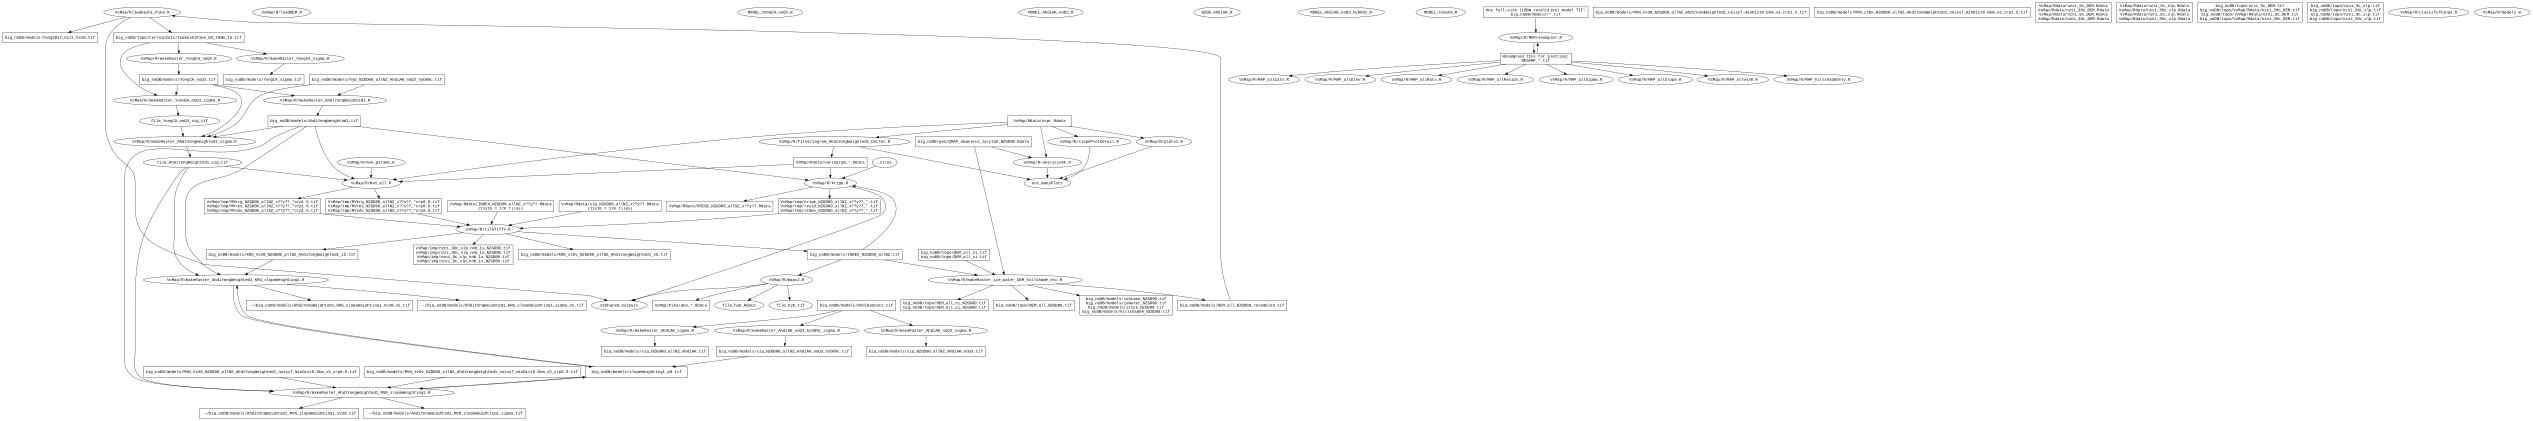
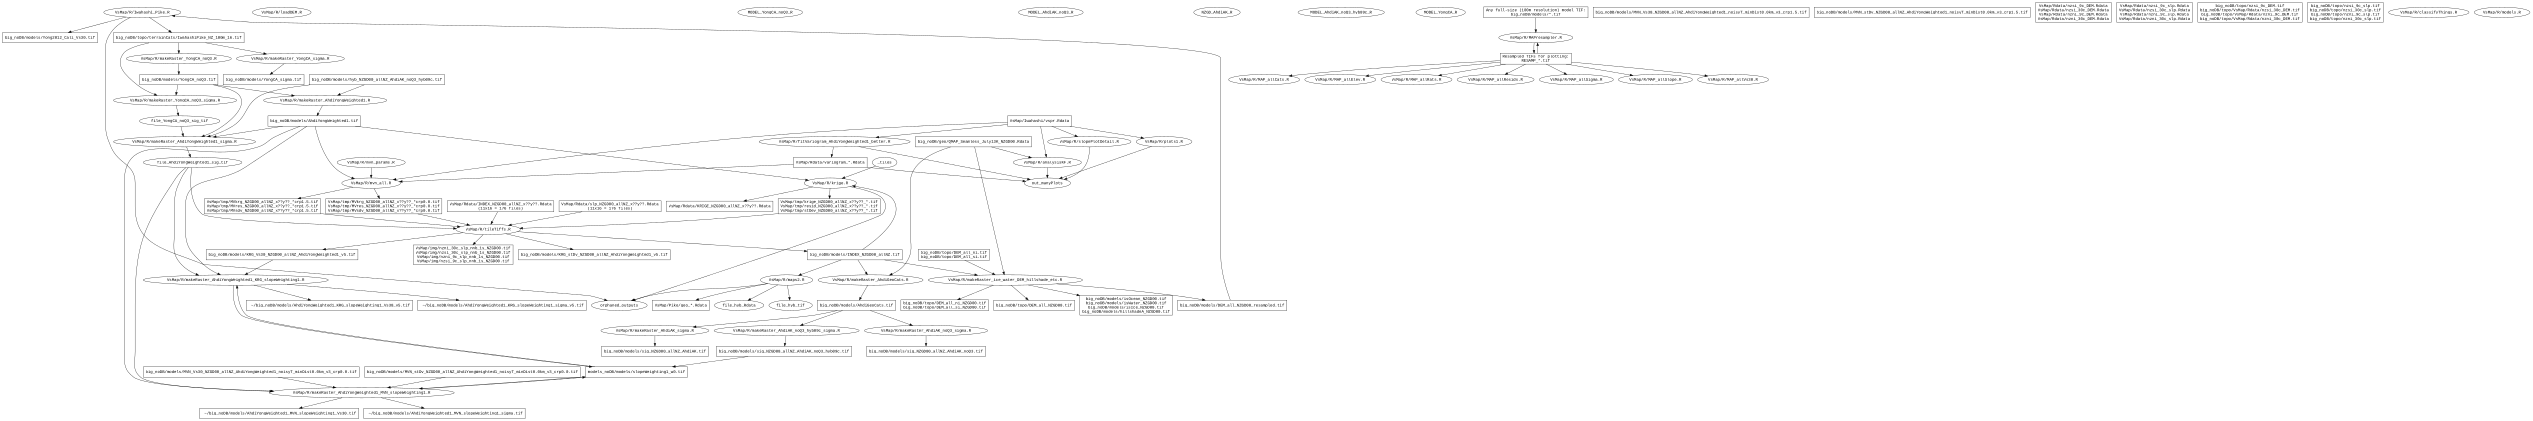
(1818, 80) -> none
(1040, 121) -> (1040, 121)
(830, 171) -> (945, 175)
(285, 173) -> (303, 224)
none -> (871, 280)
(637, 372) -> (637, 372)
